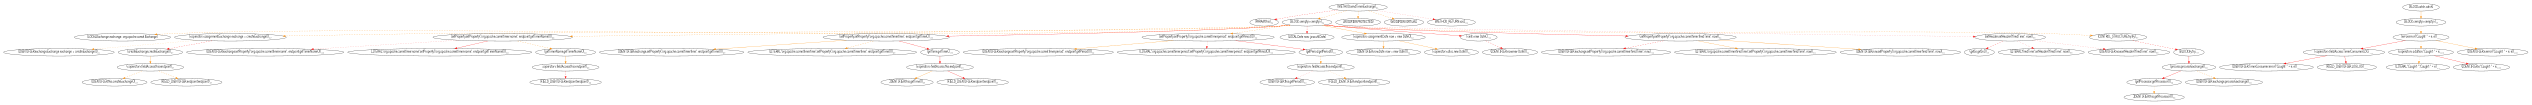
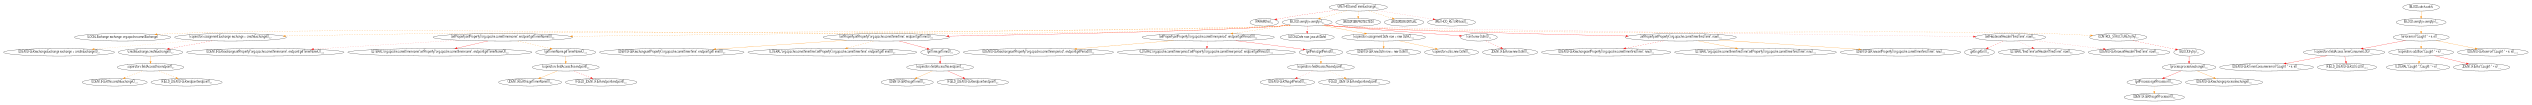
(99, 52) -> (99, 52)
(2205, 74) -> (2205, 74)
none -> (530, 82)
